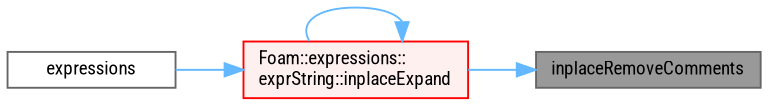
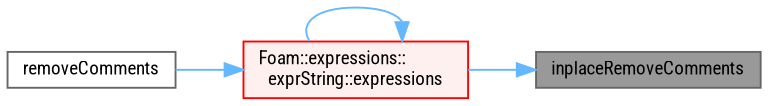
(92, 70) -> (92, 70)
(356, 70) -> (356, 70)
